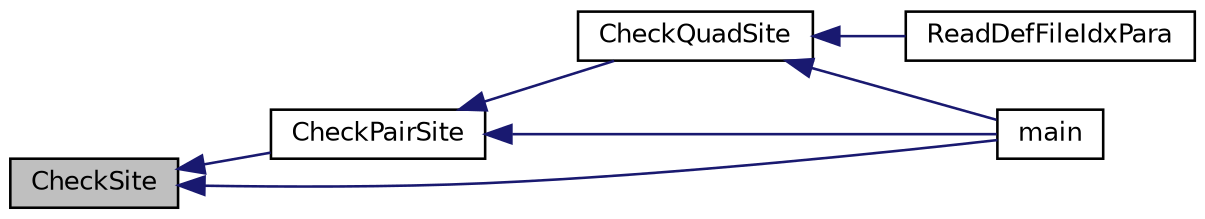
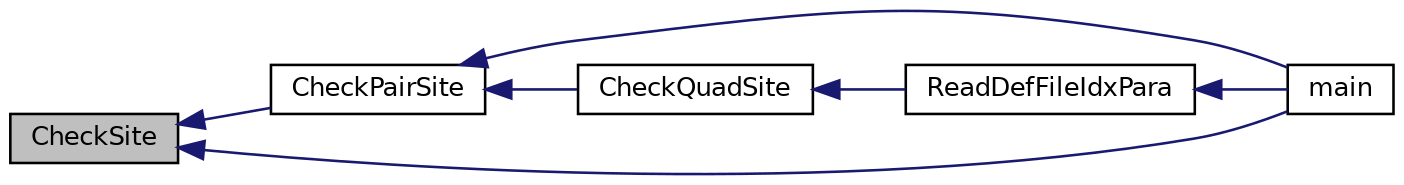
(904, 94) -> (1255, 89)
